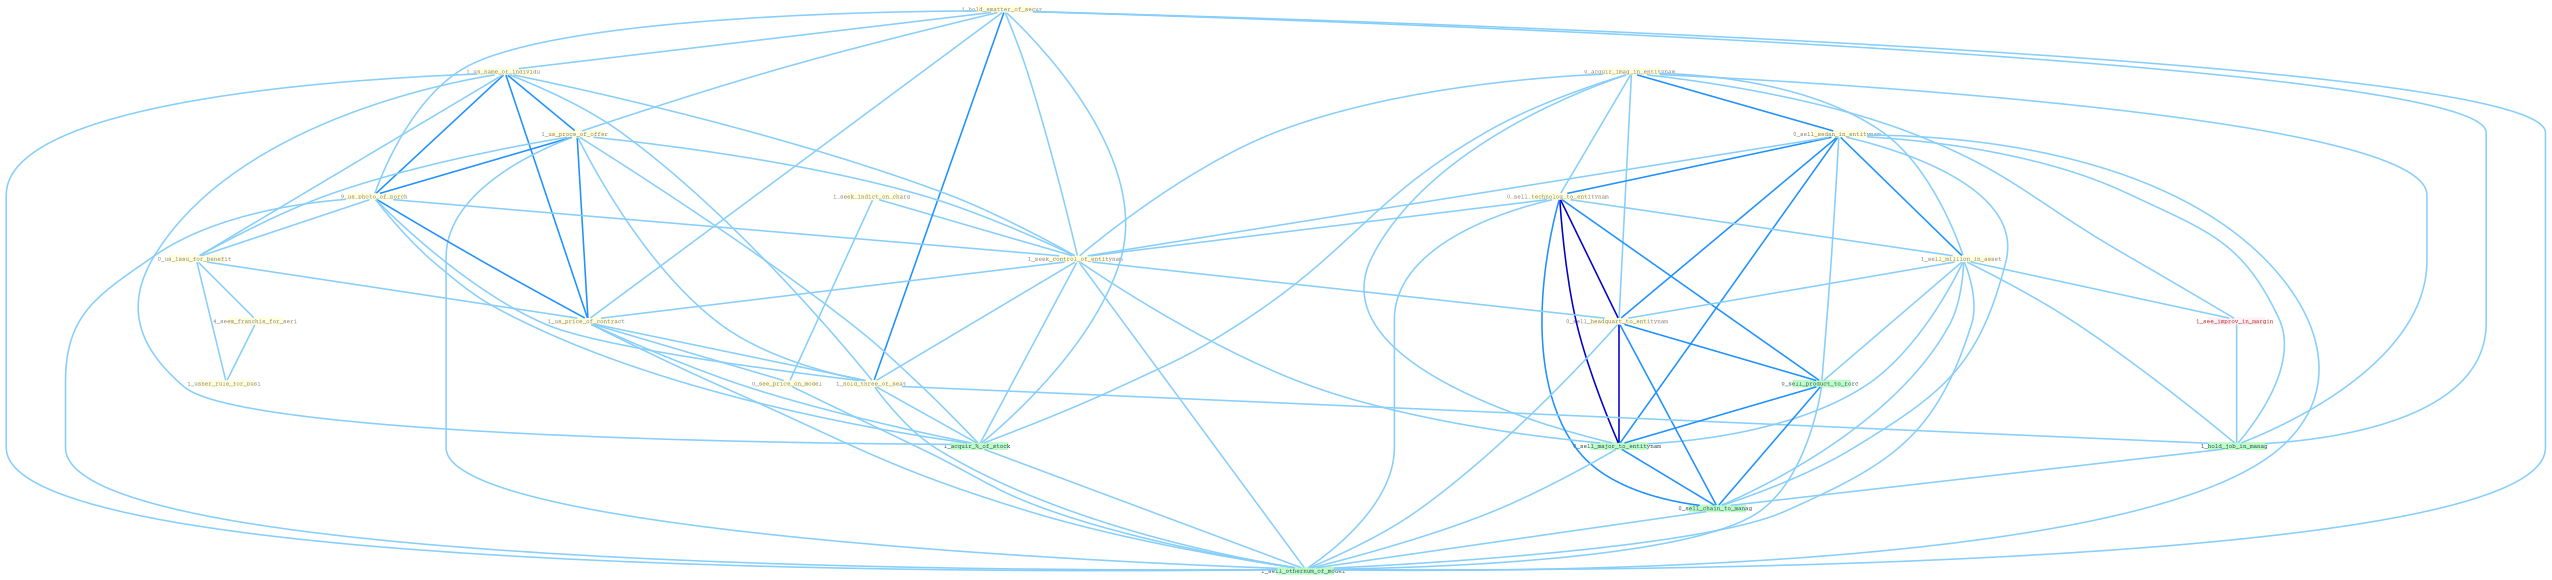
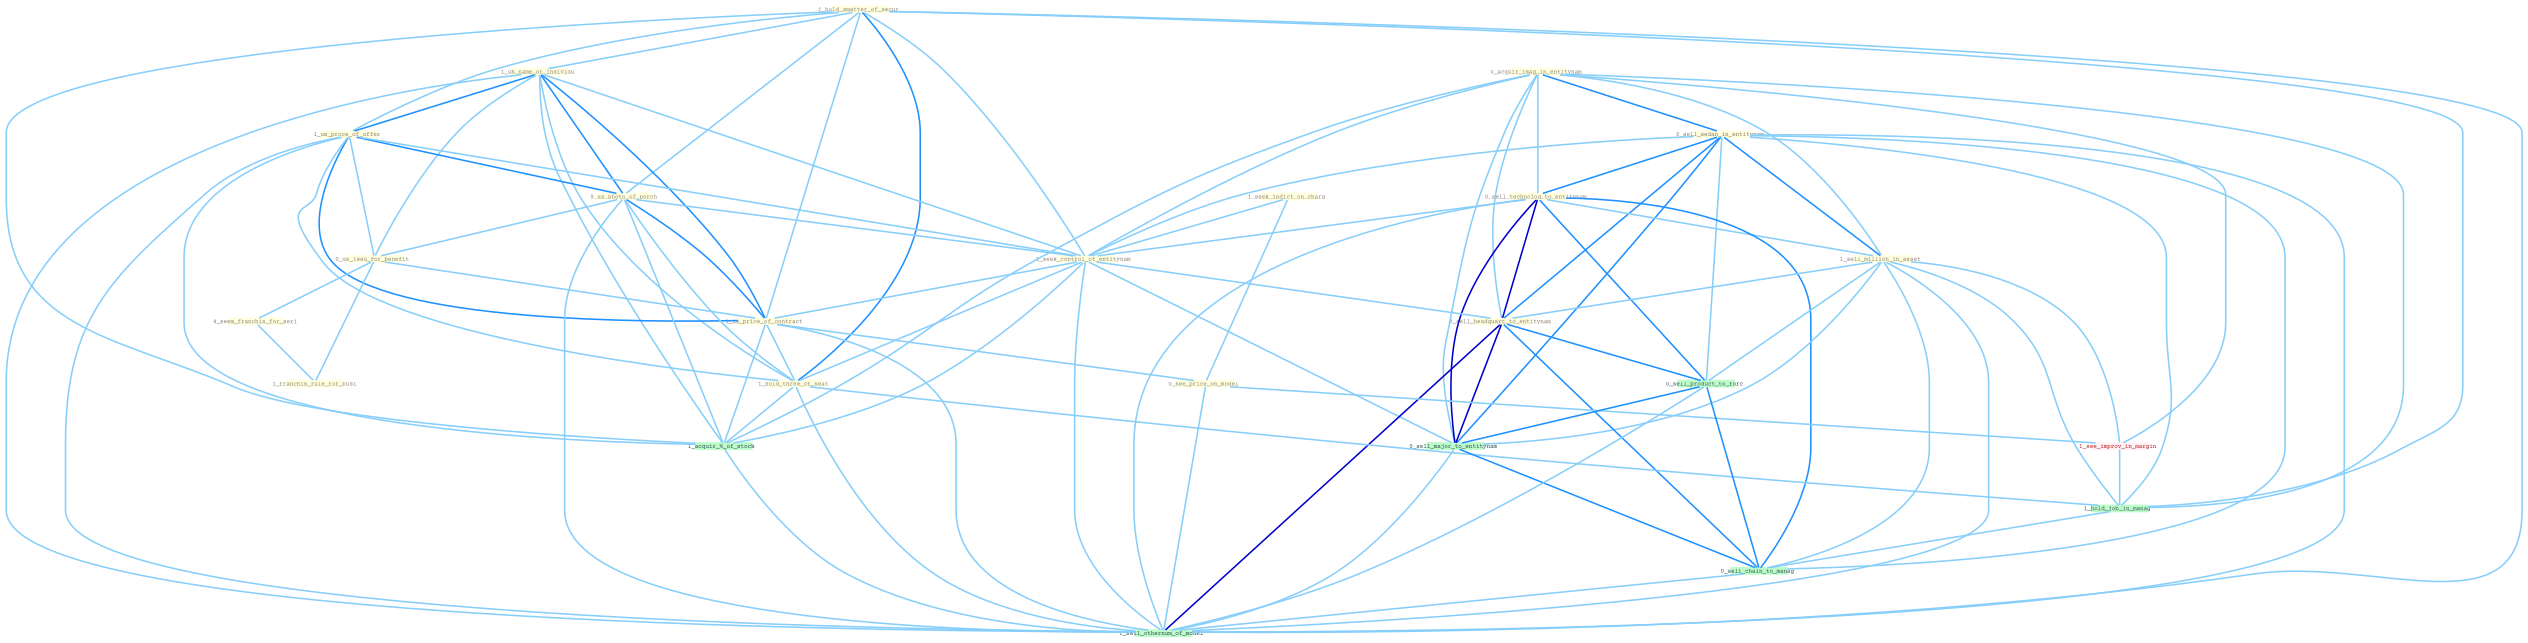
(226, 384) -> (315, 384)
none -> (1641, 413)
(1477, 464) -> (1333, 477)
